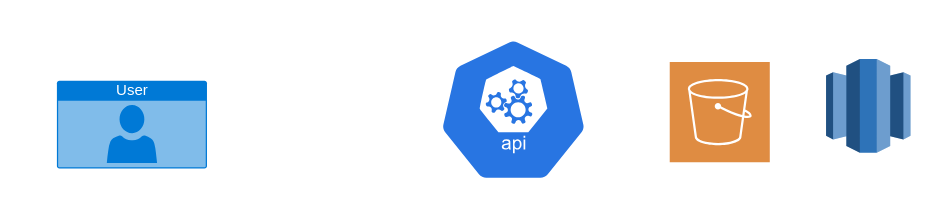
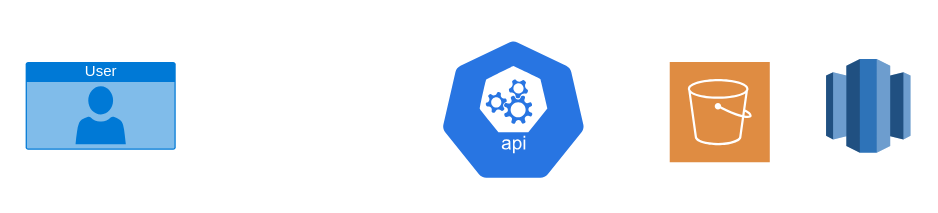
(132, 124) -> (101, 106)
